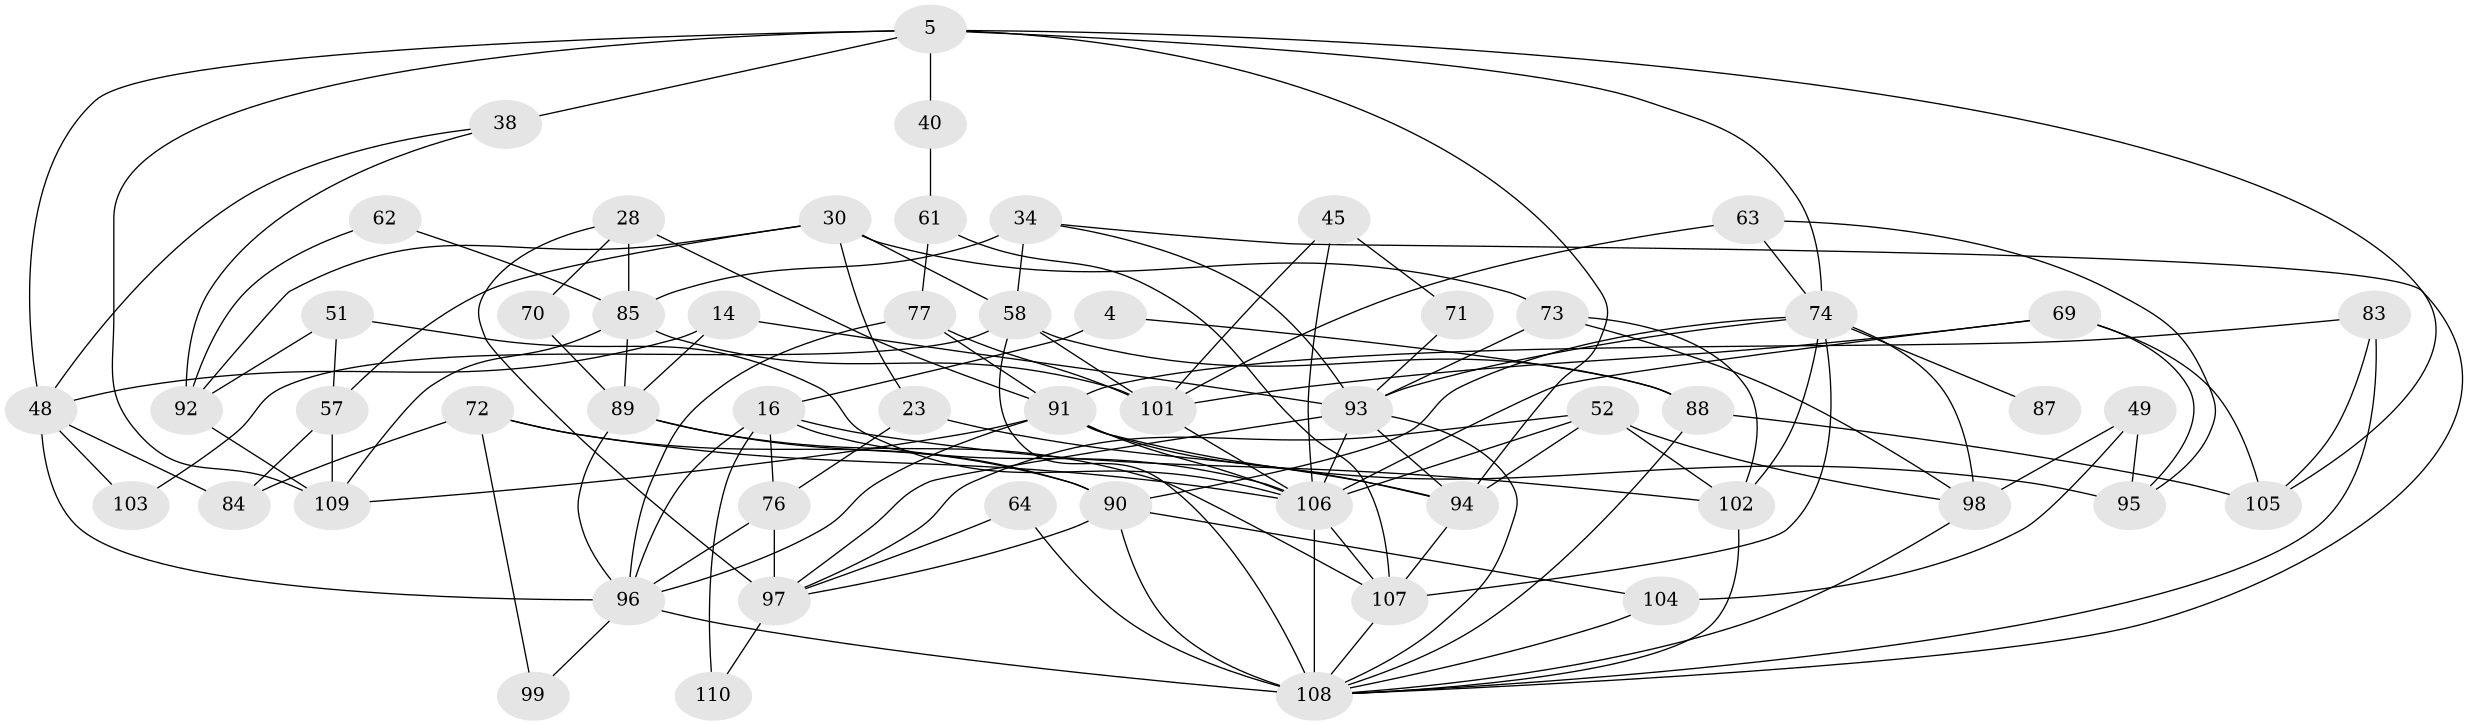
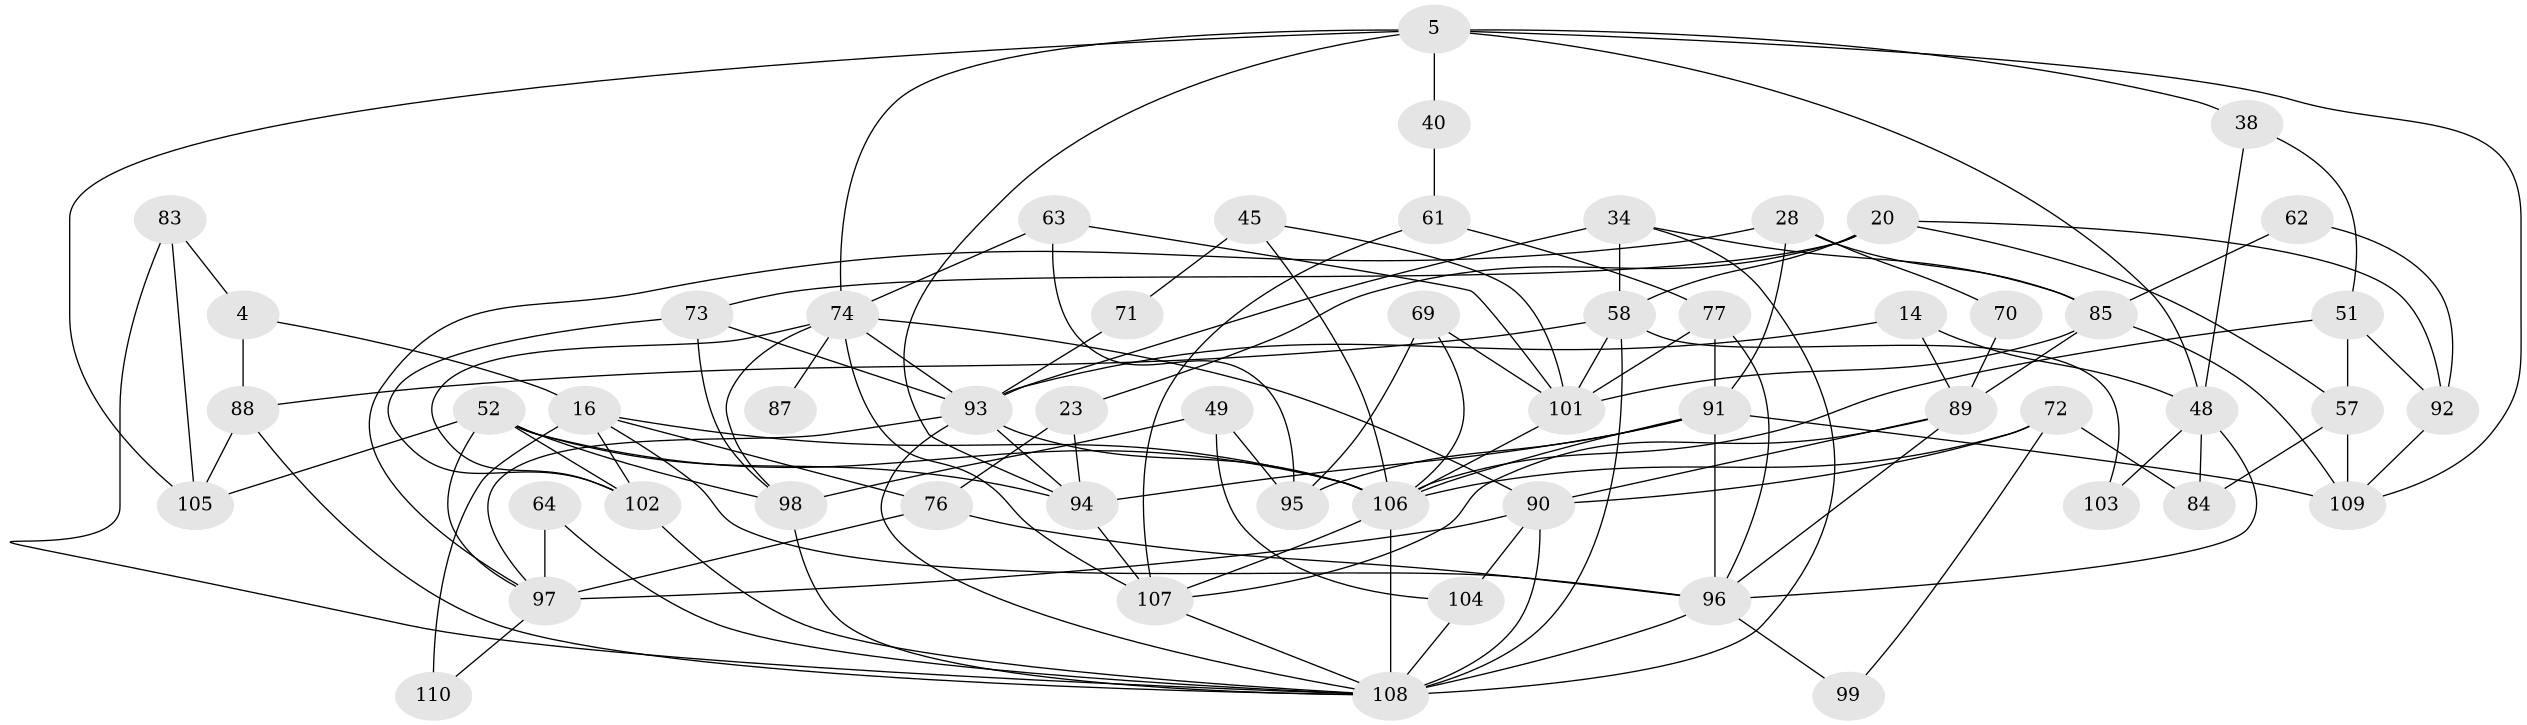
(284, 216) -> (2346, 199)
(835, 220) -> (1883, 220)
(1523, 350) -> (207, 267)
(2192, 372) -> (343, 458)
